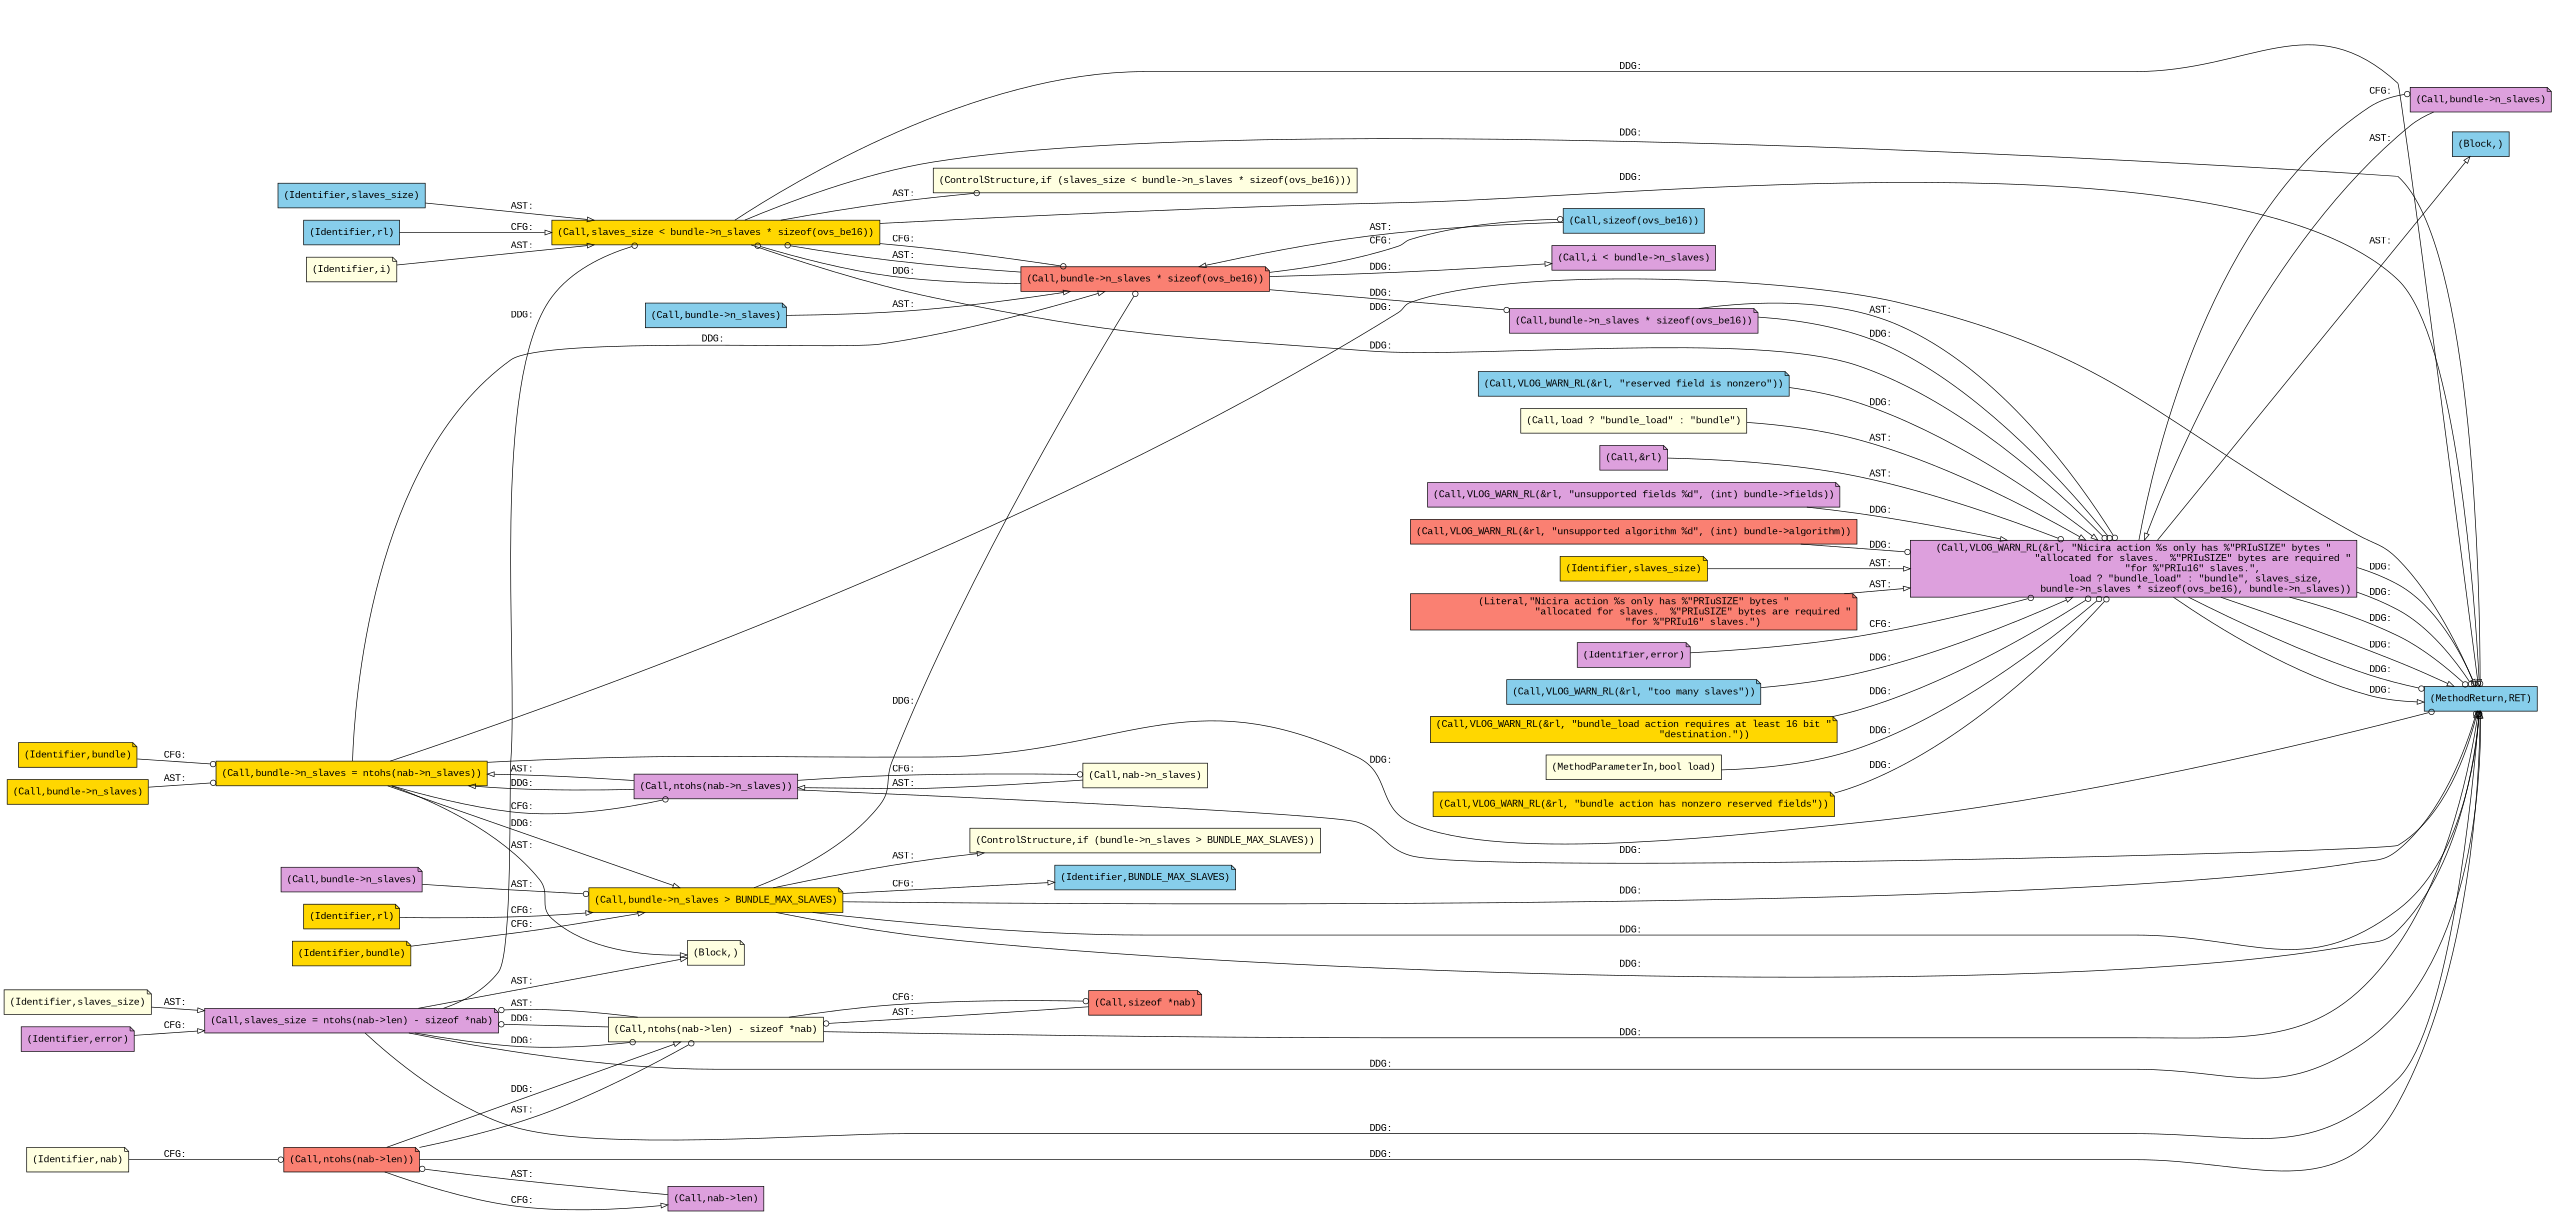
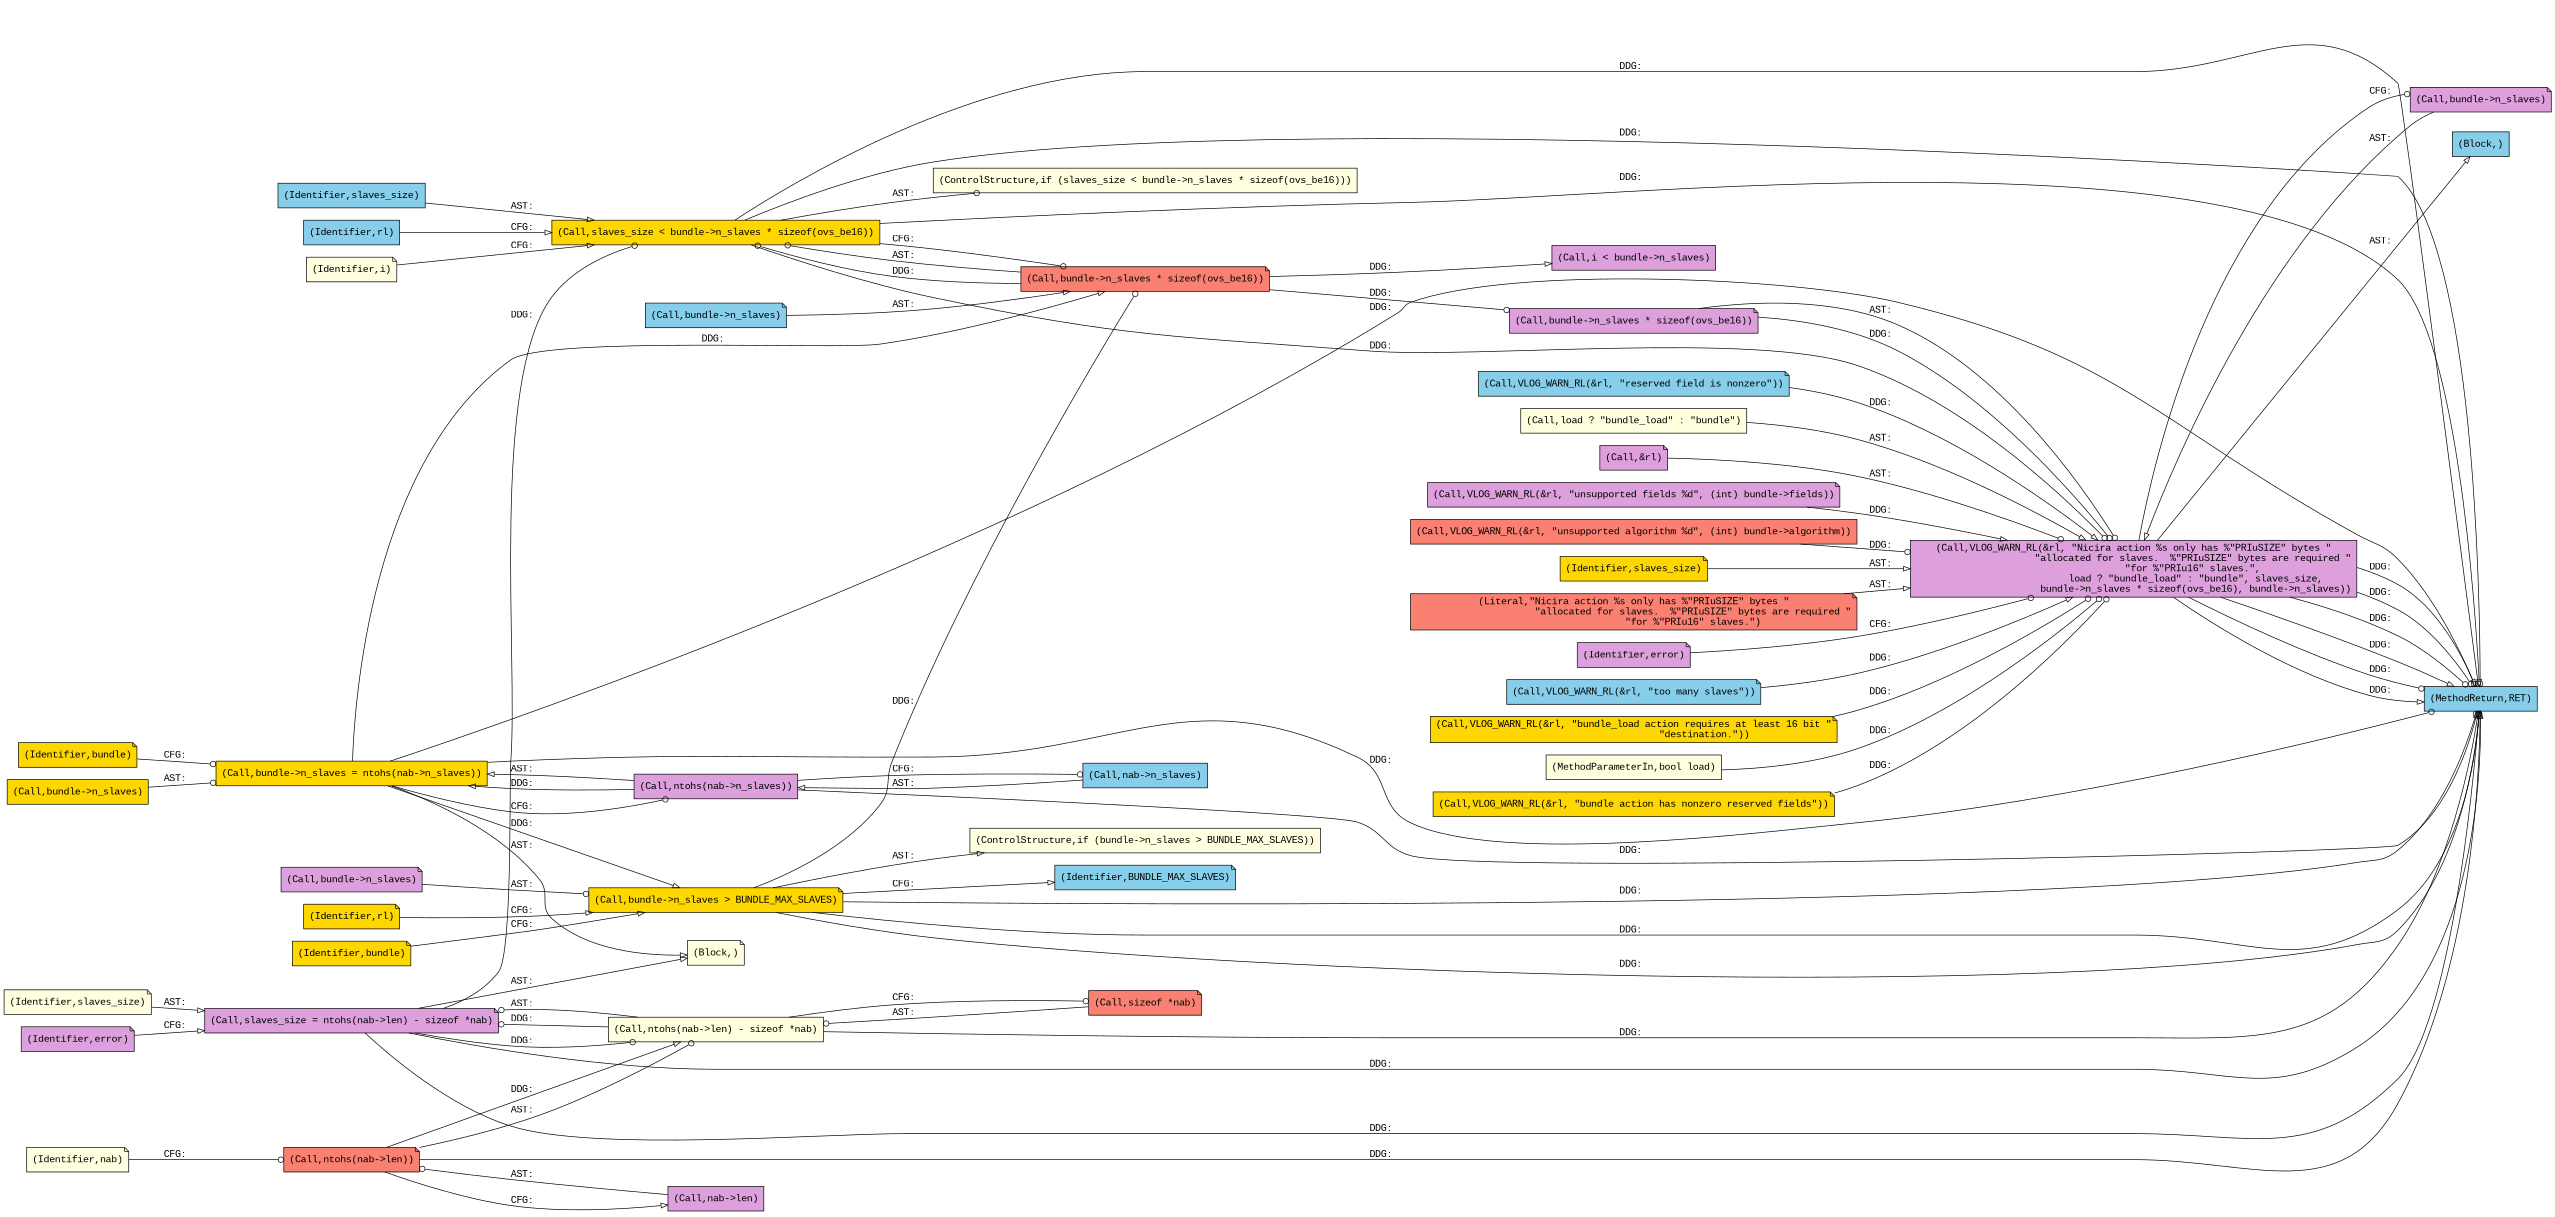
(1634, 221) -> none
(525, 246) -> (525, 246)
(1145, 776) -> (1145, 776)
